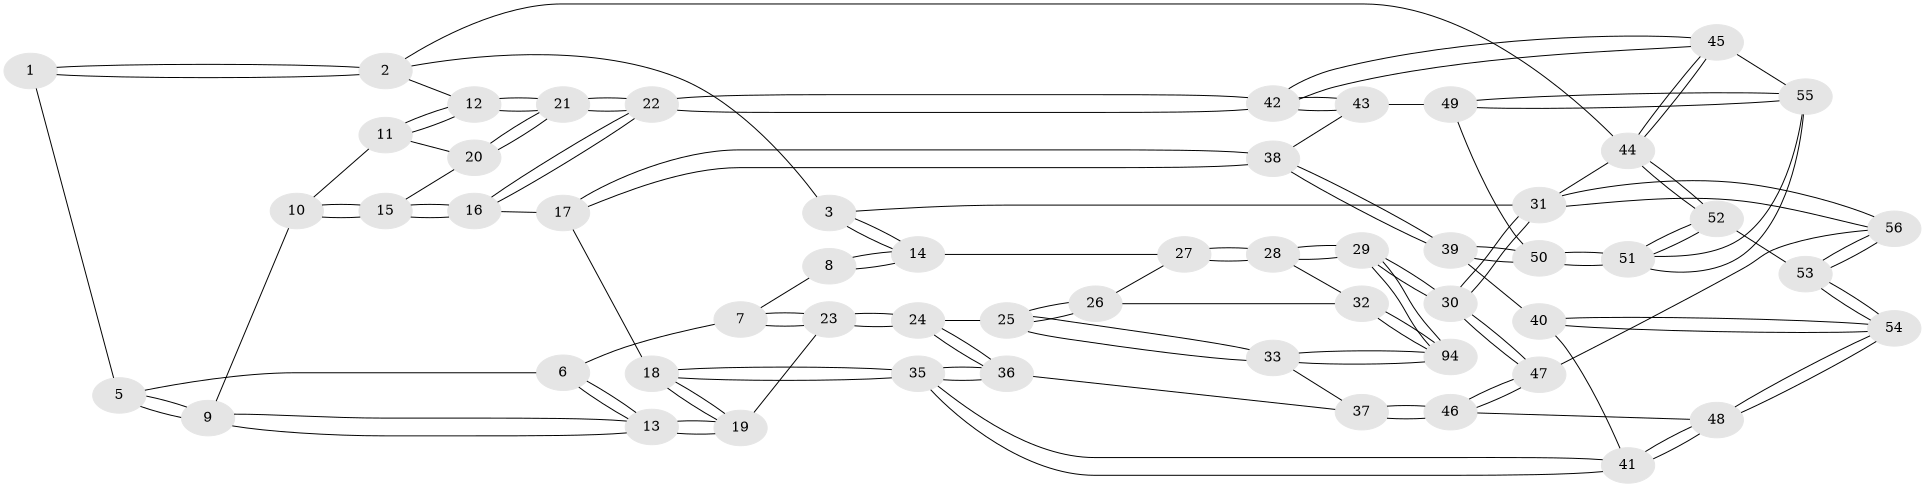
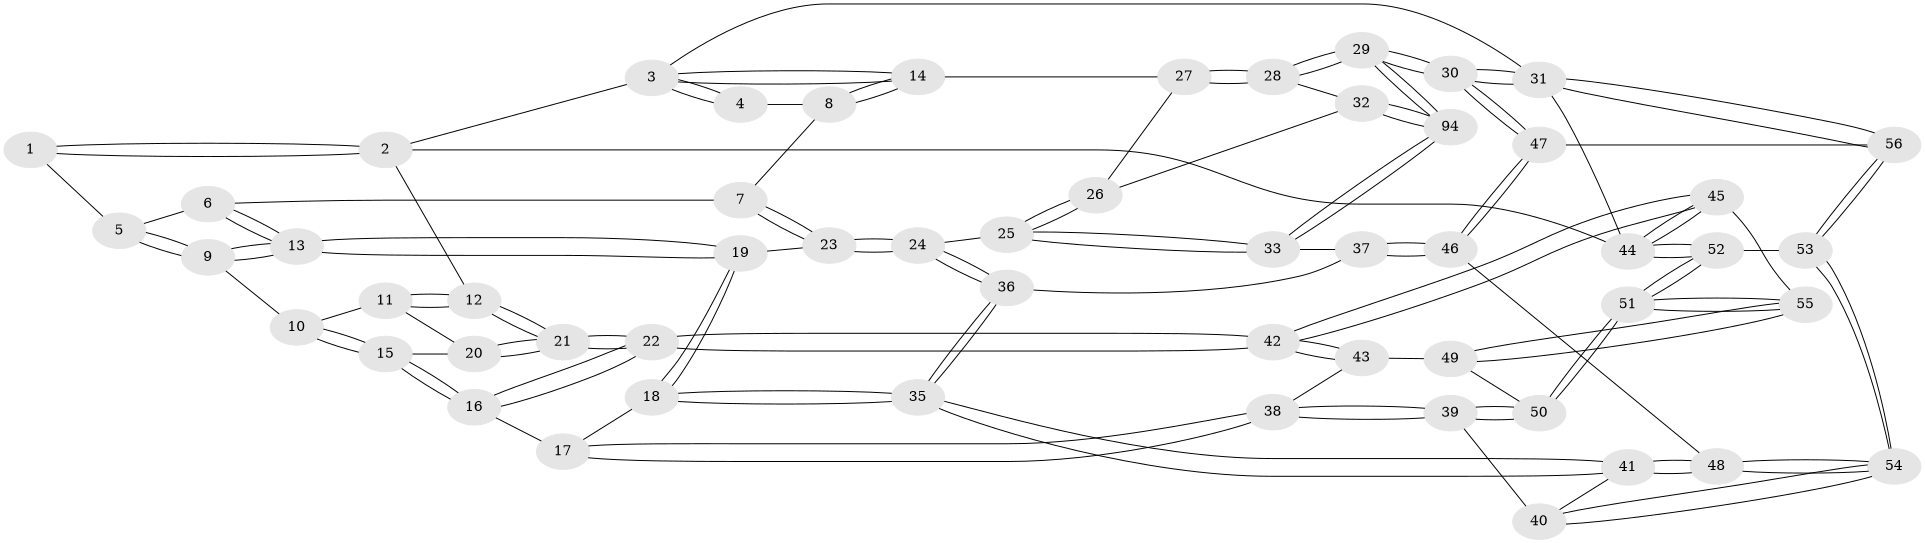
none -> (741, 105)
